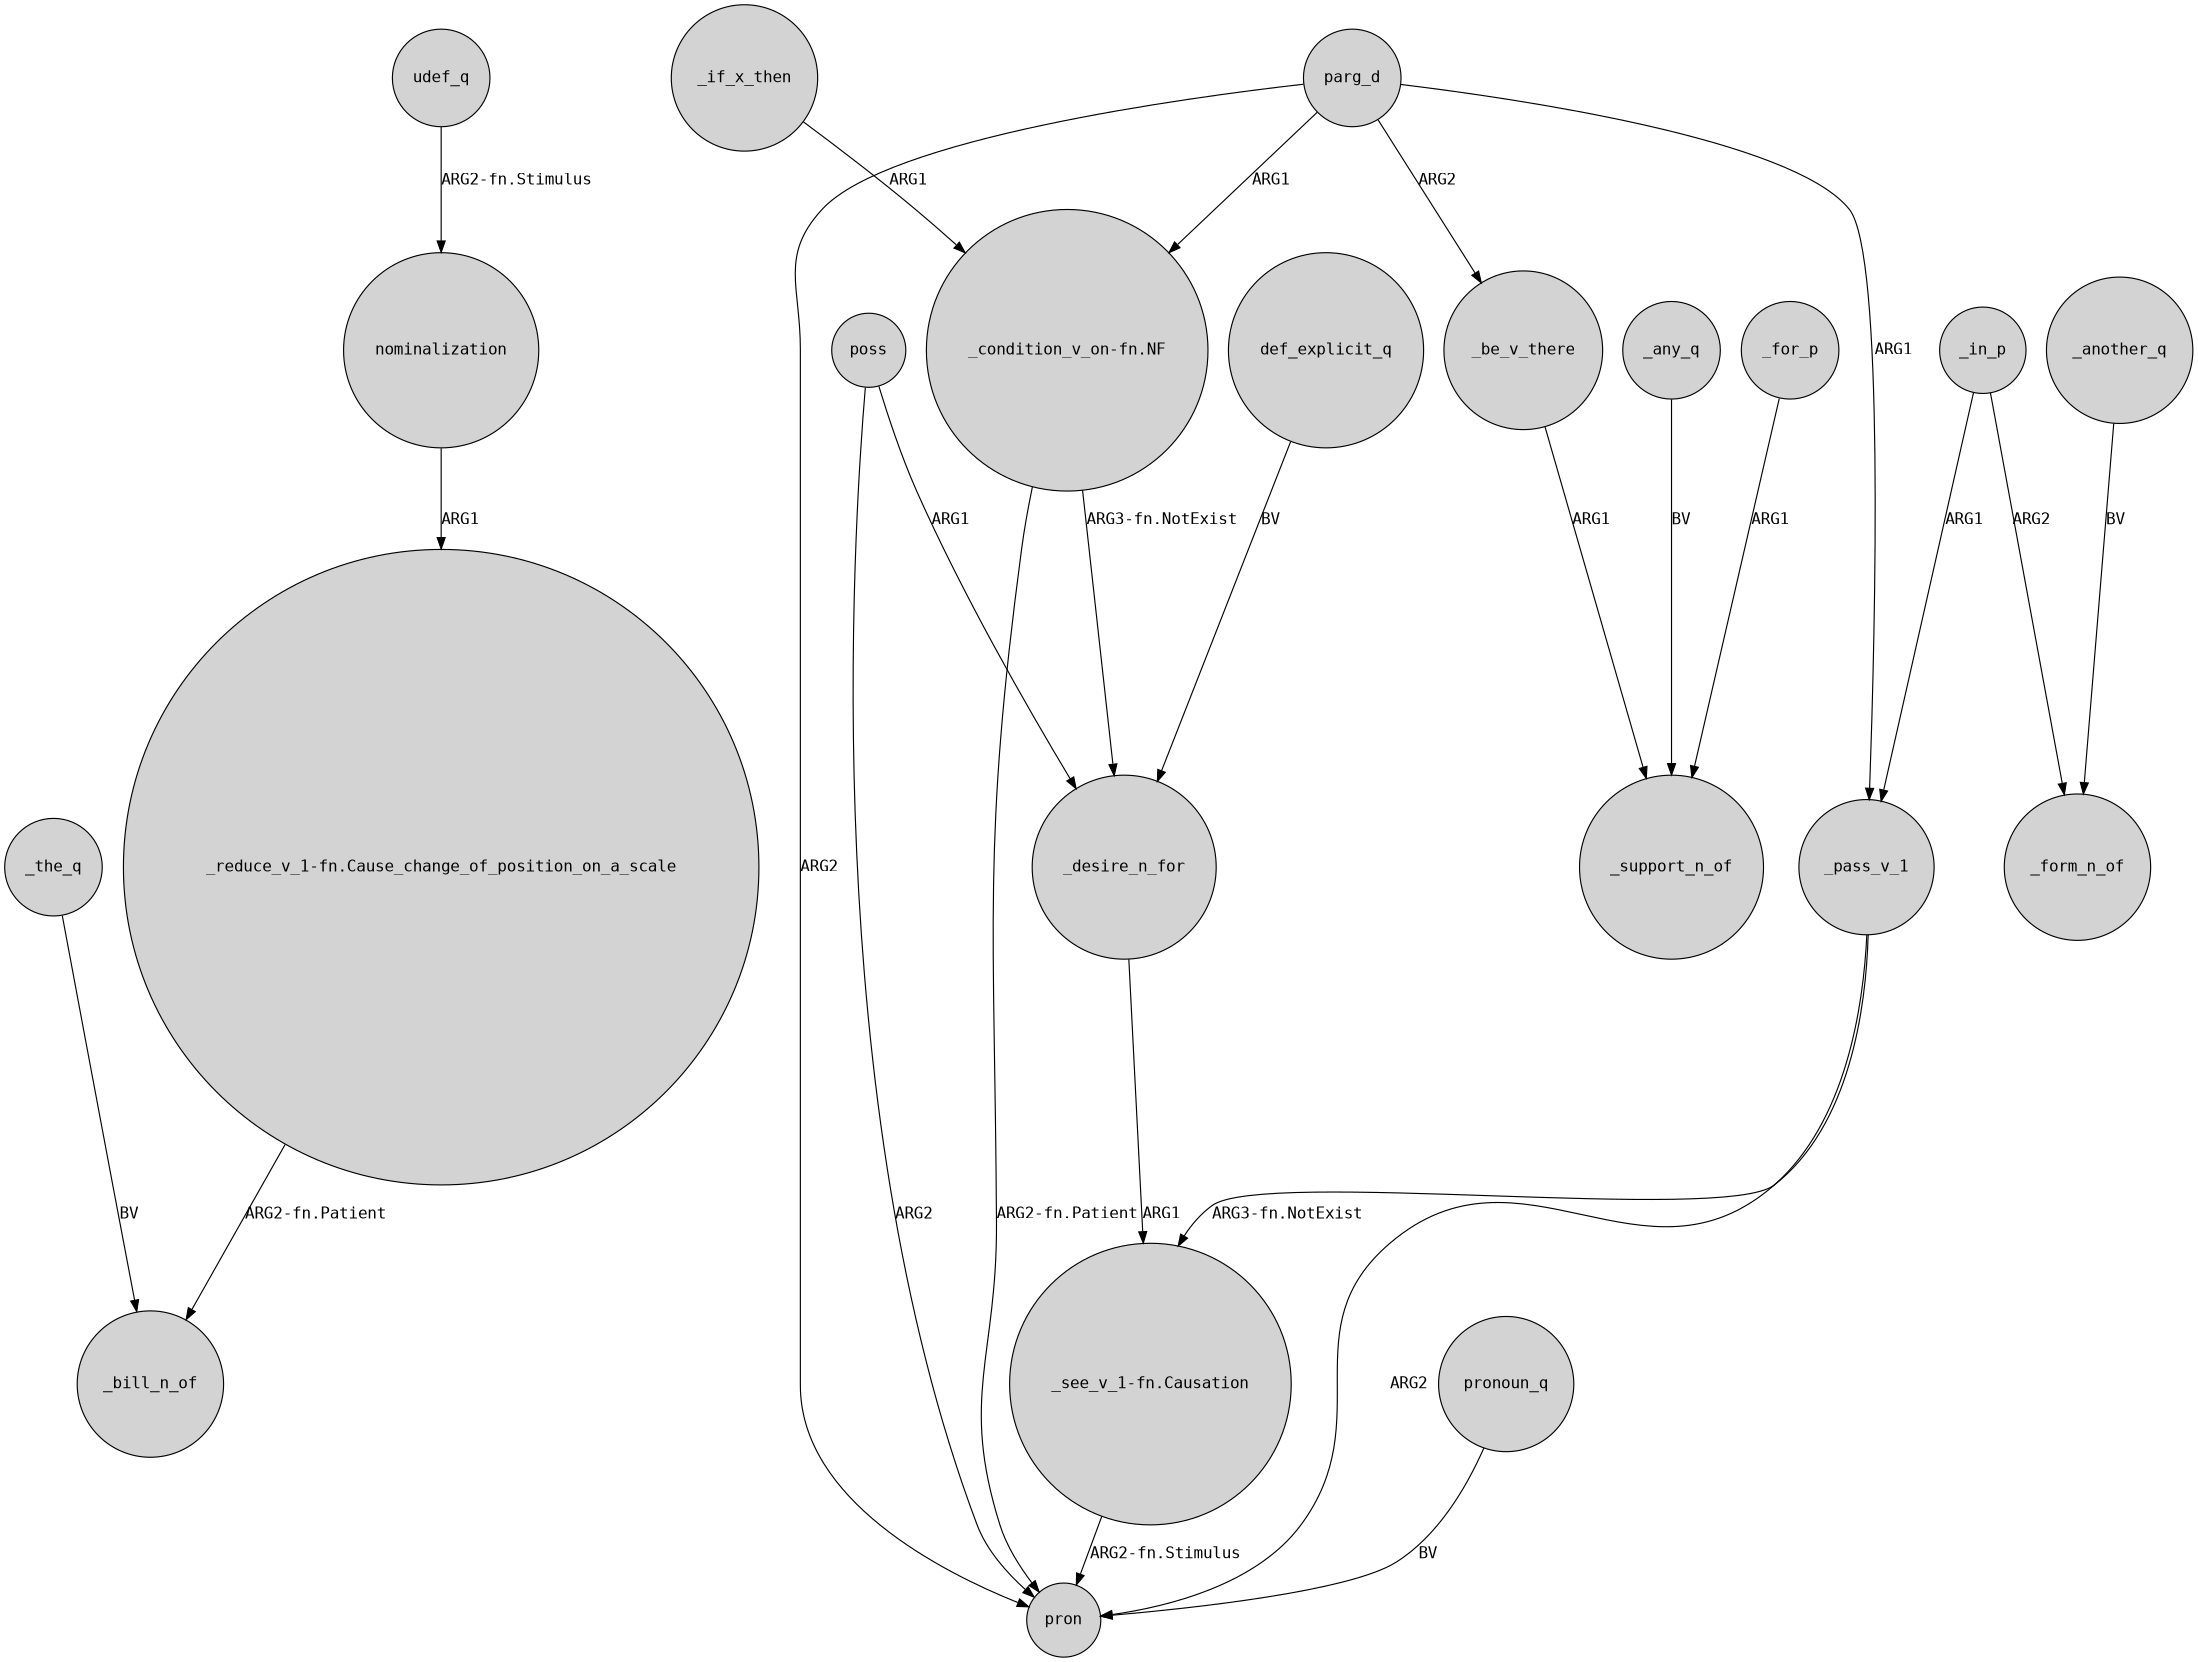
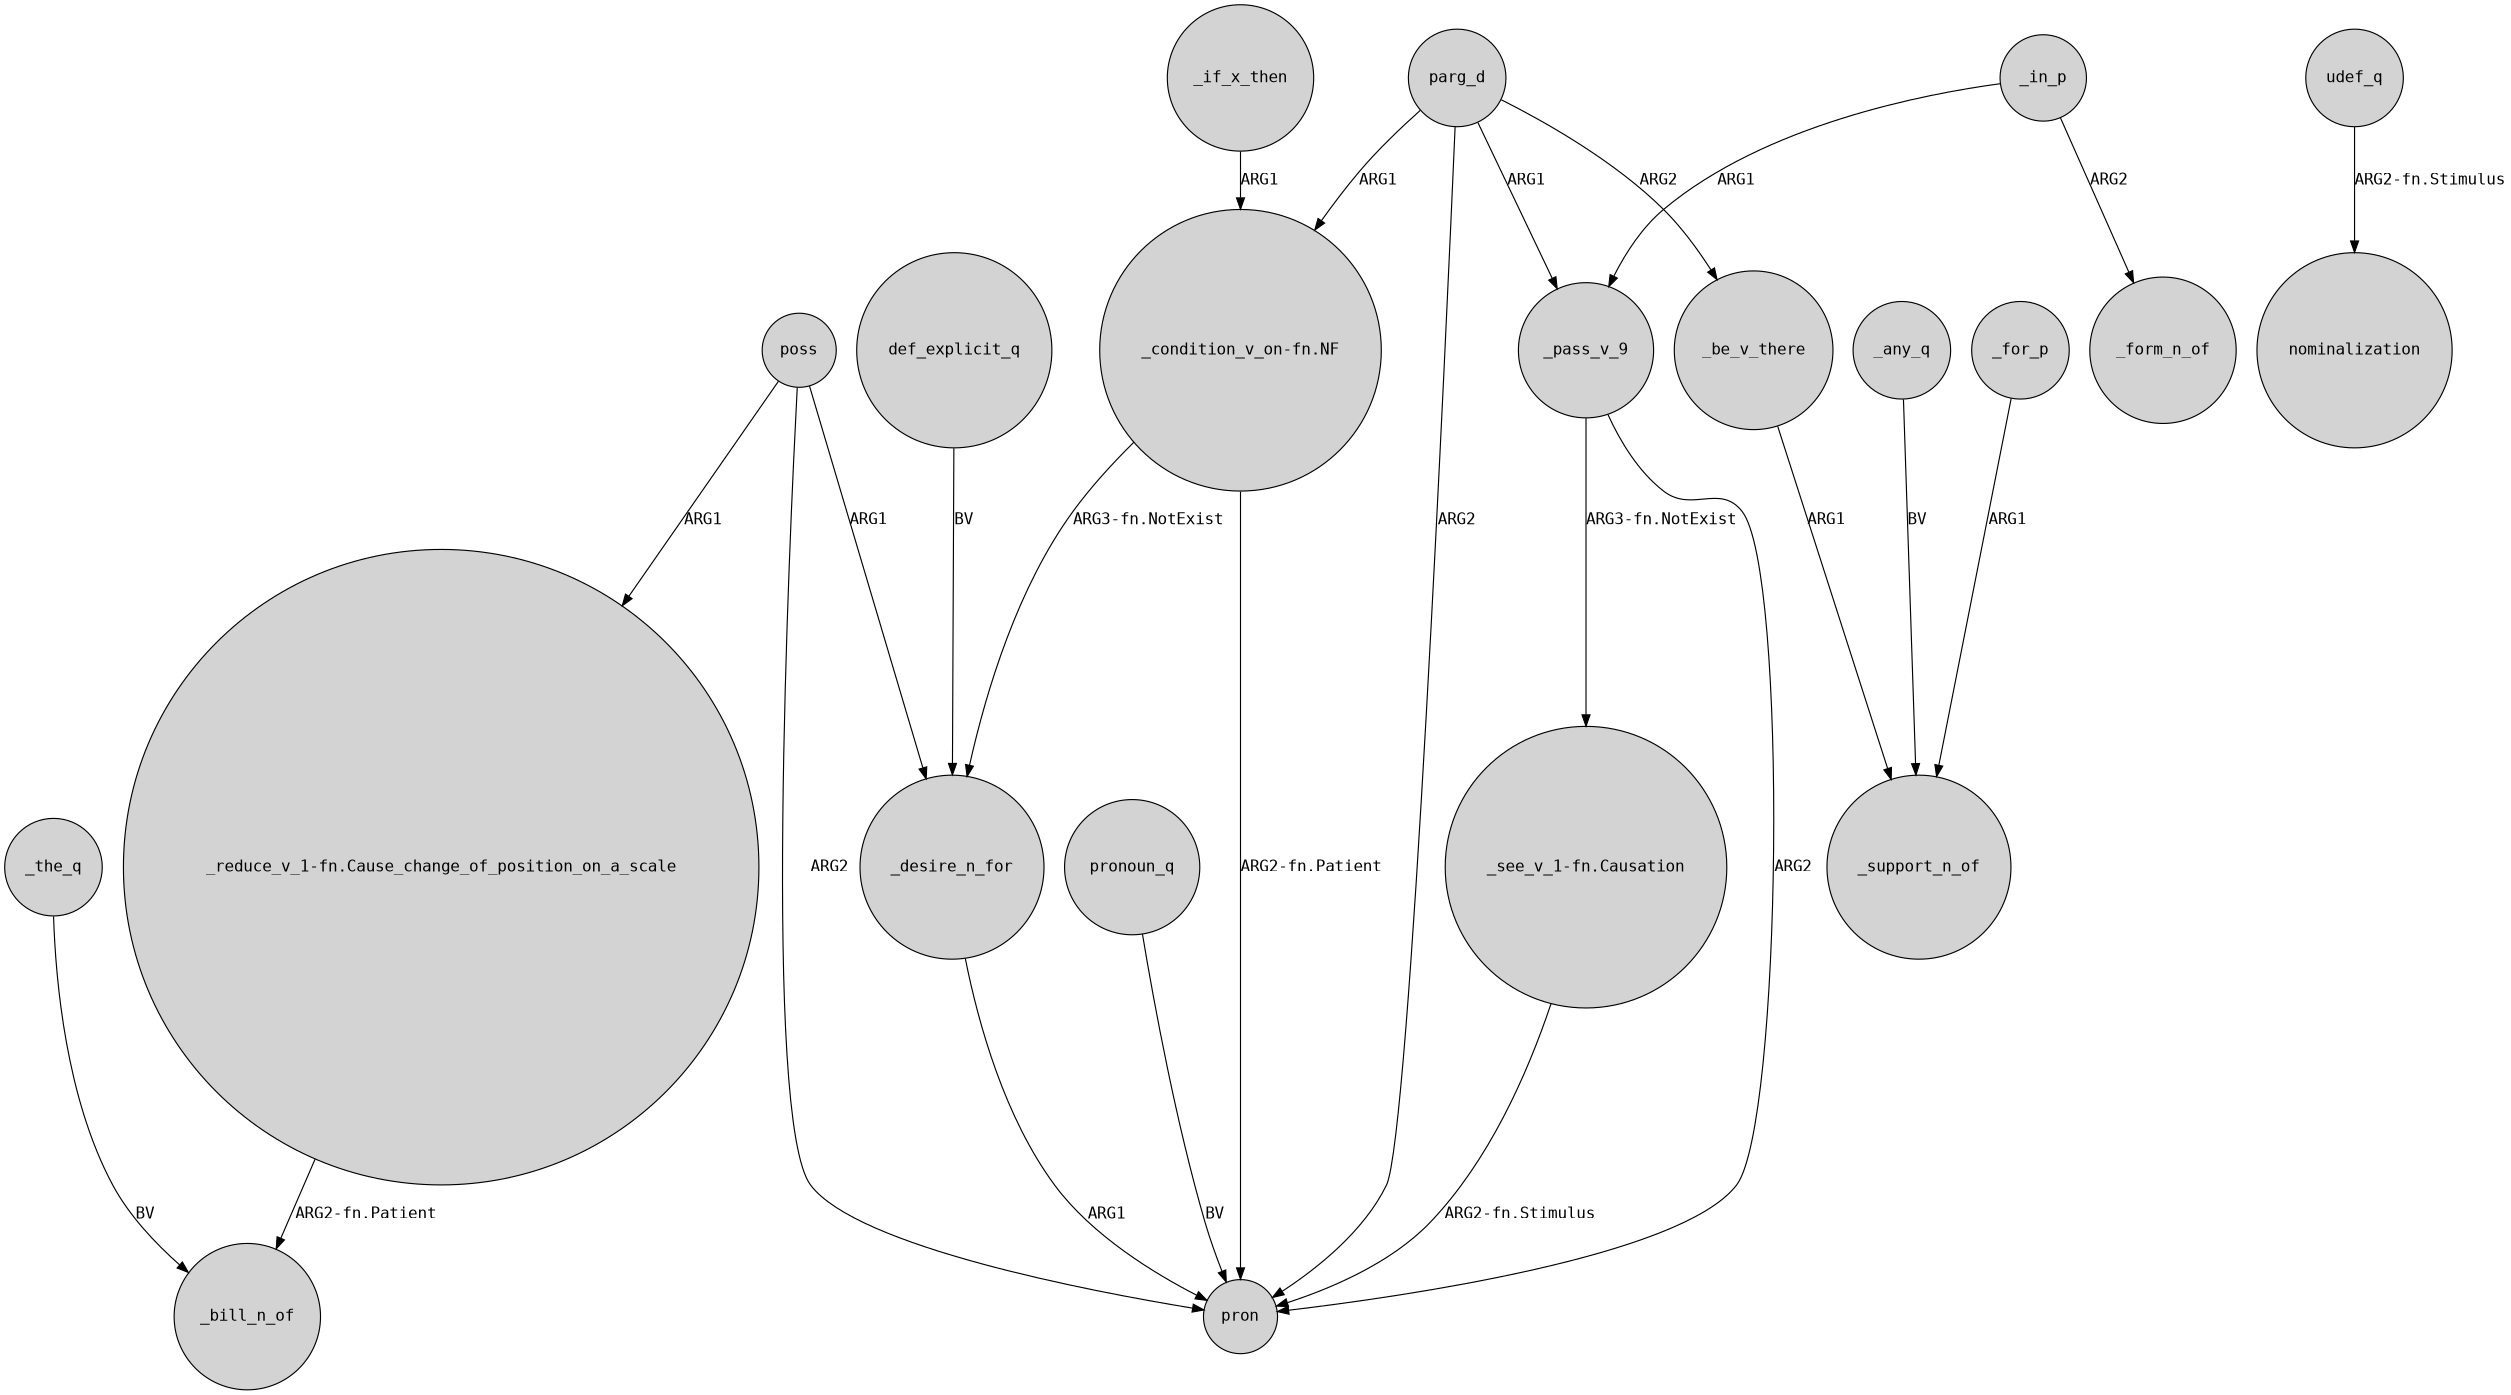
(2120, 350) -> none
(441, 493) -> (704, 489)
(1867, 867) -> (1586, 350)
(1136, 1095) -> (1037, 1158)
